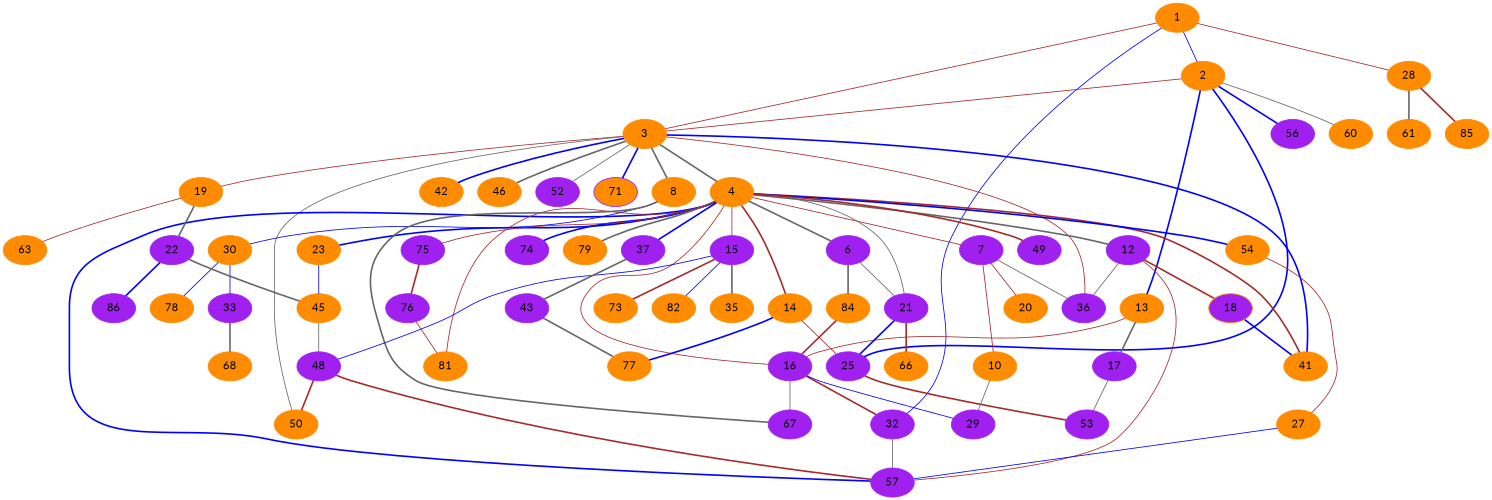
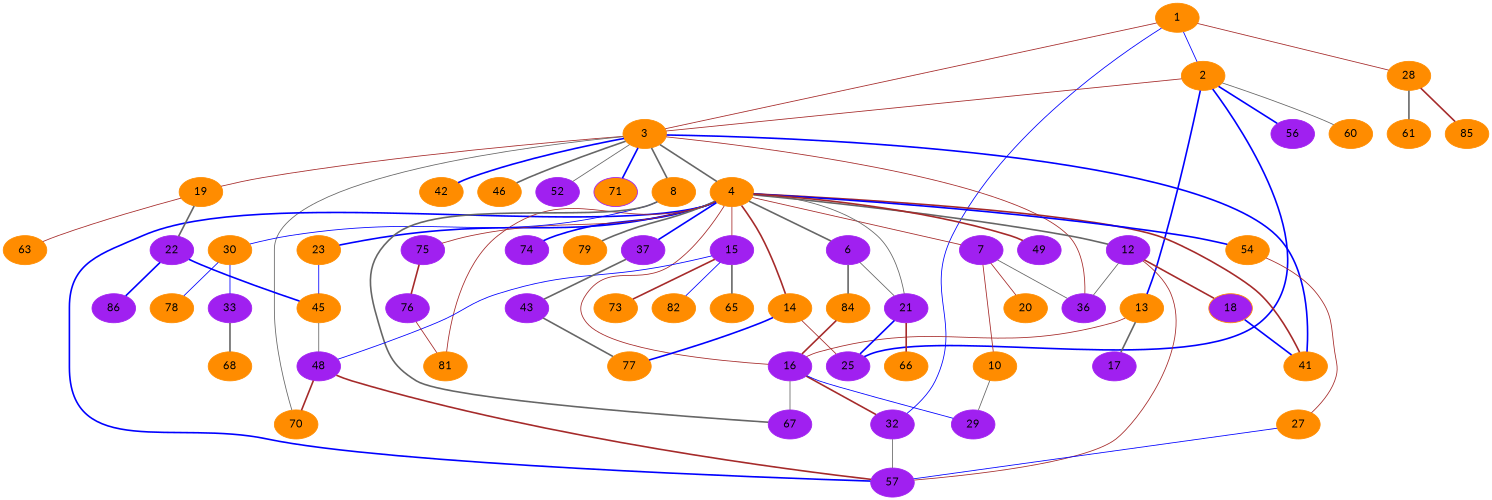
(244, 281) -> (244, 281)
(732, 308) -> (732, 308)
(296, 424) -> (296, 424)
(1087, 424) -> none
